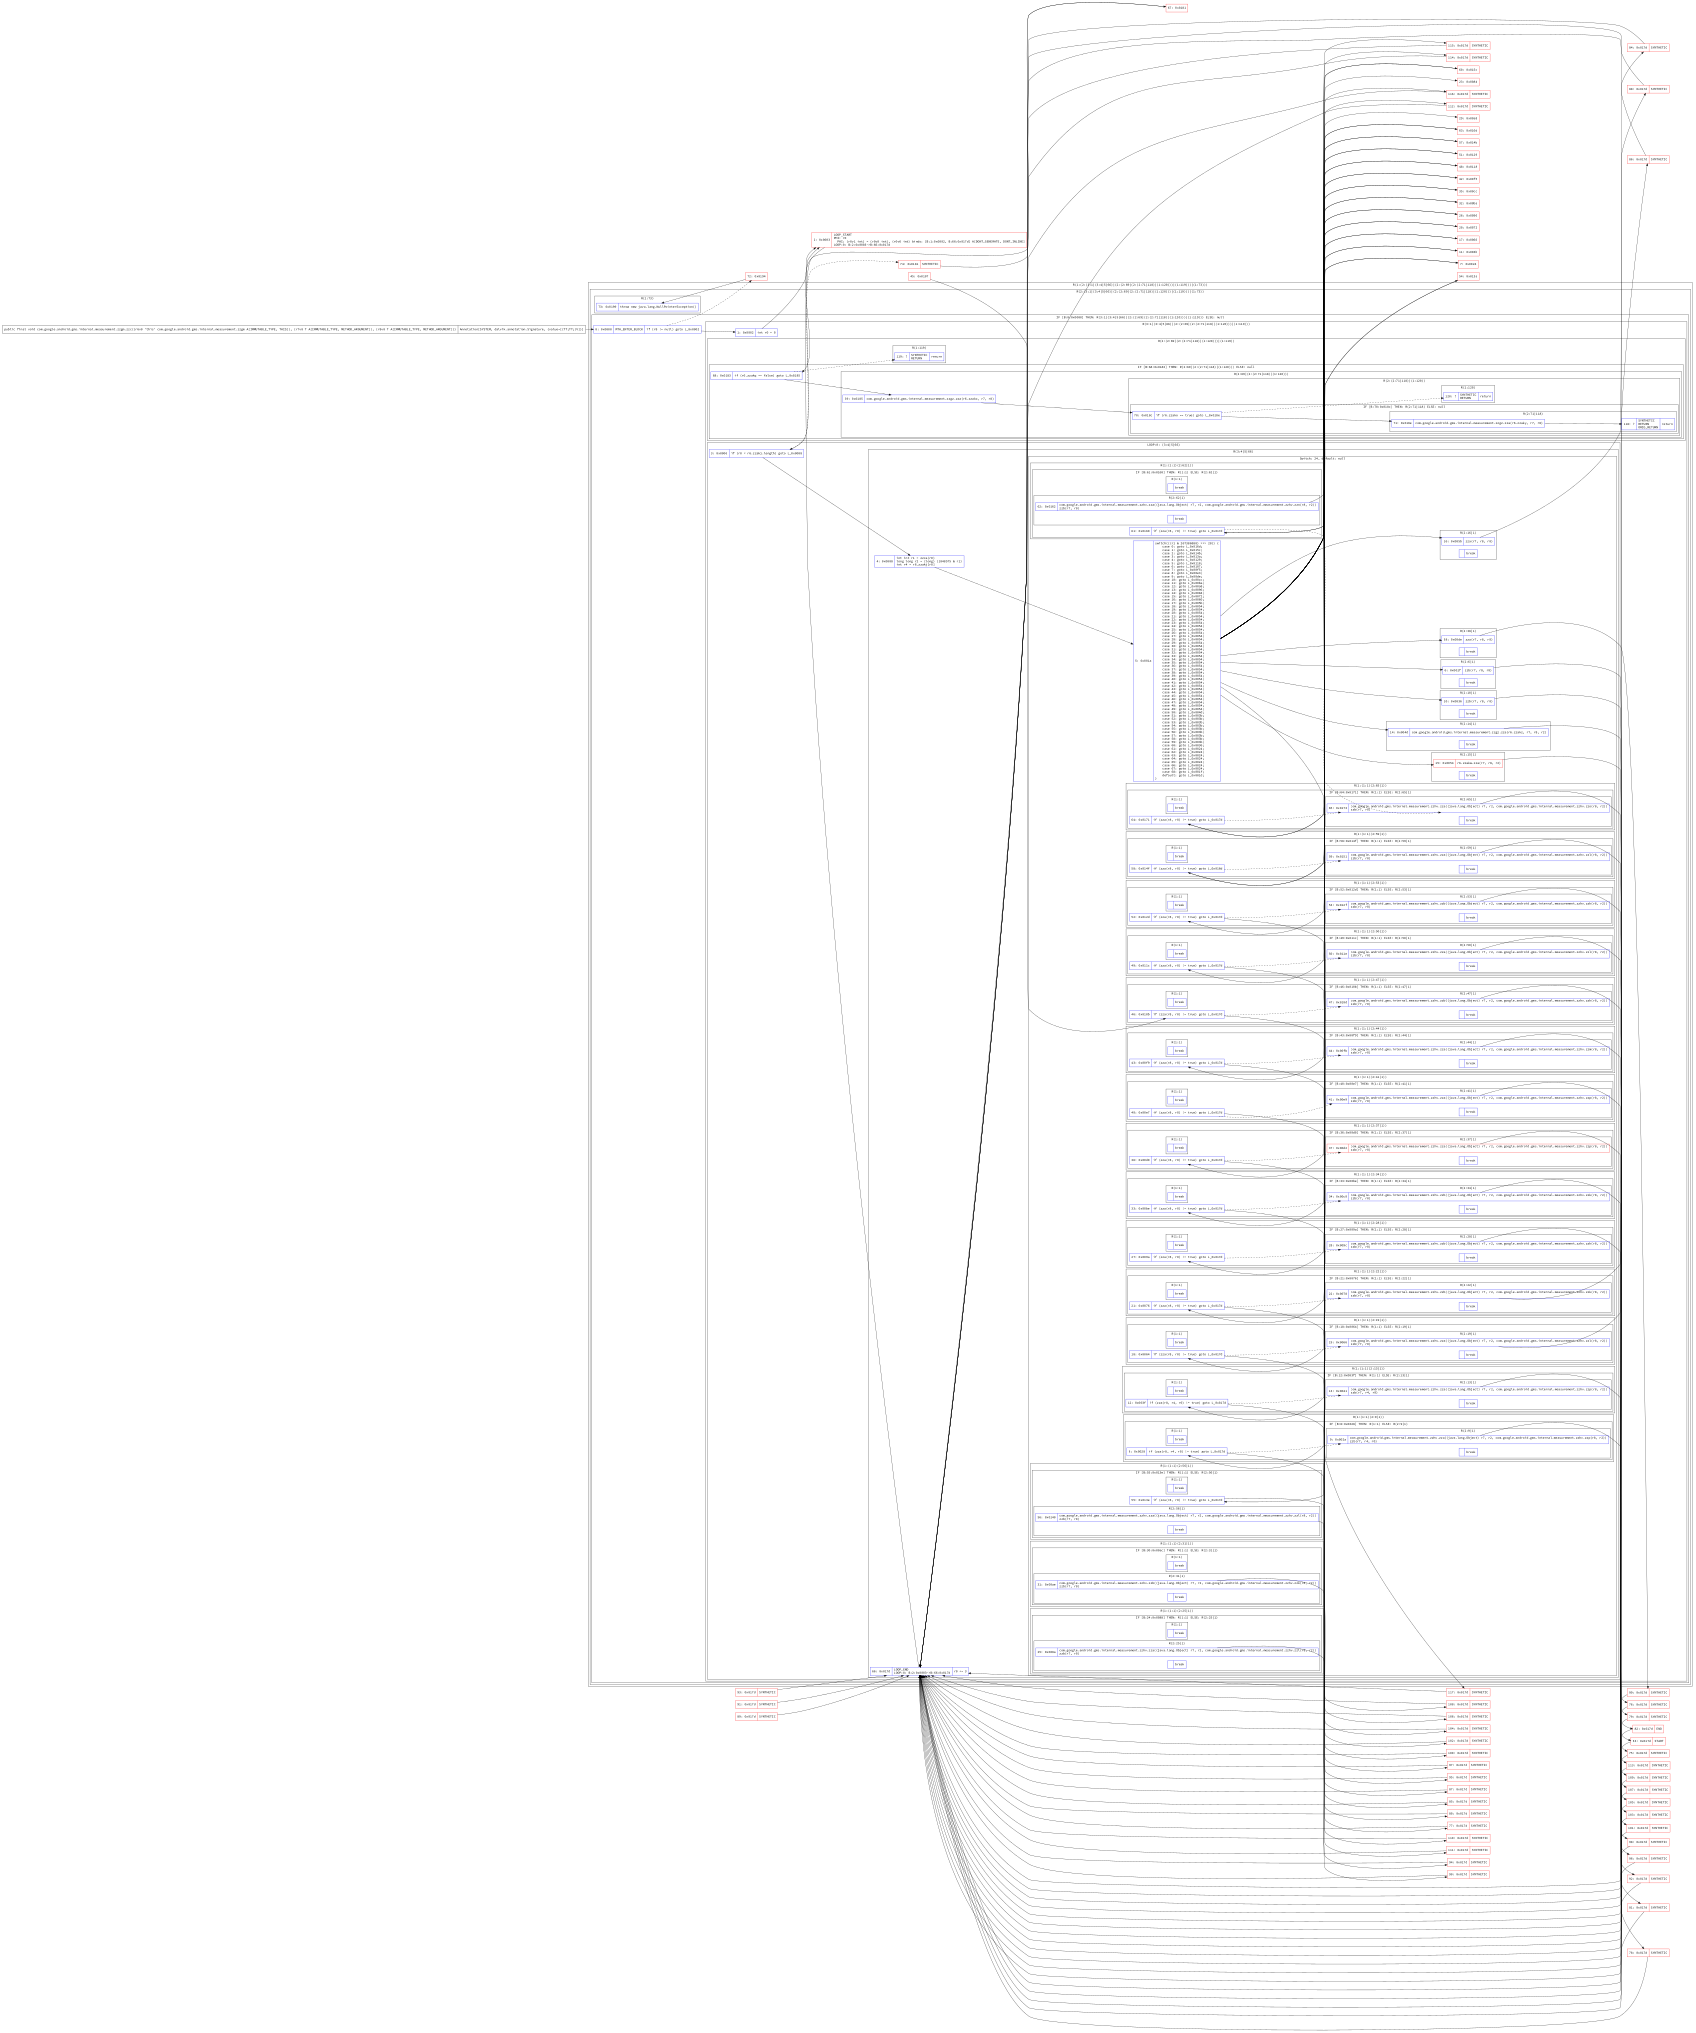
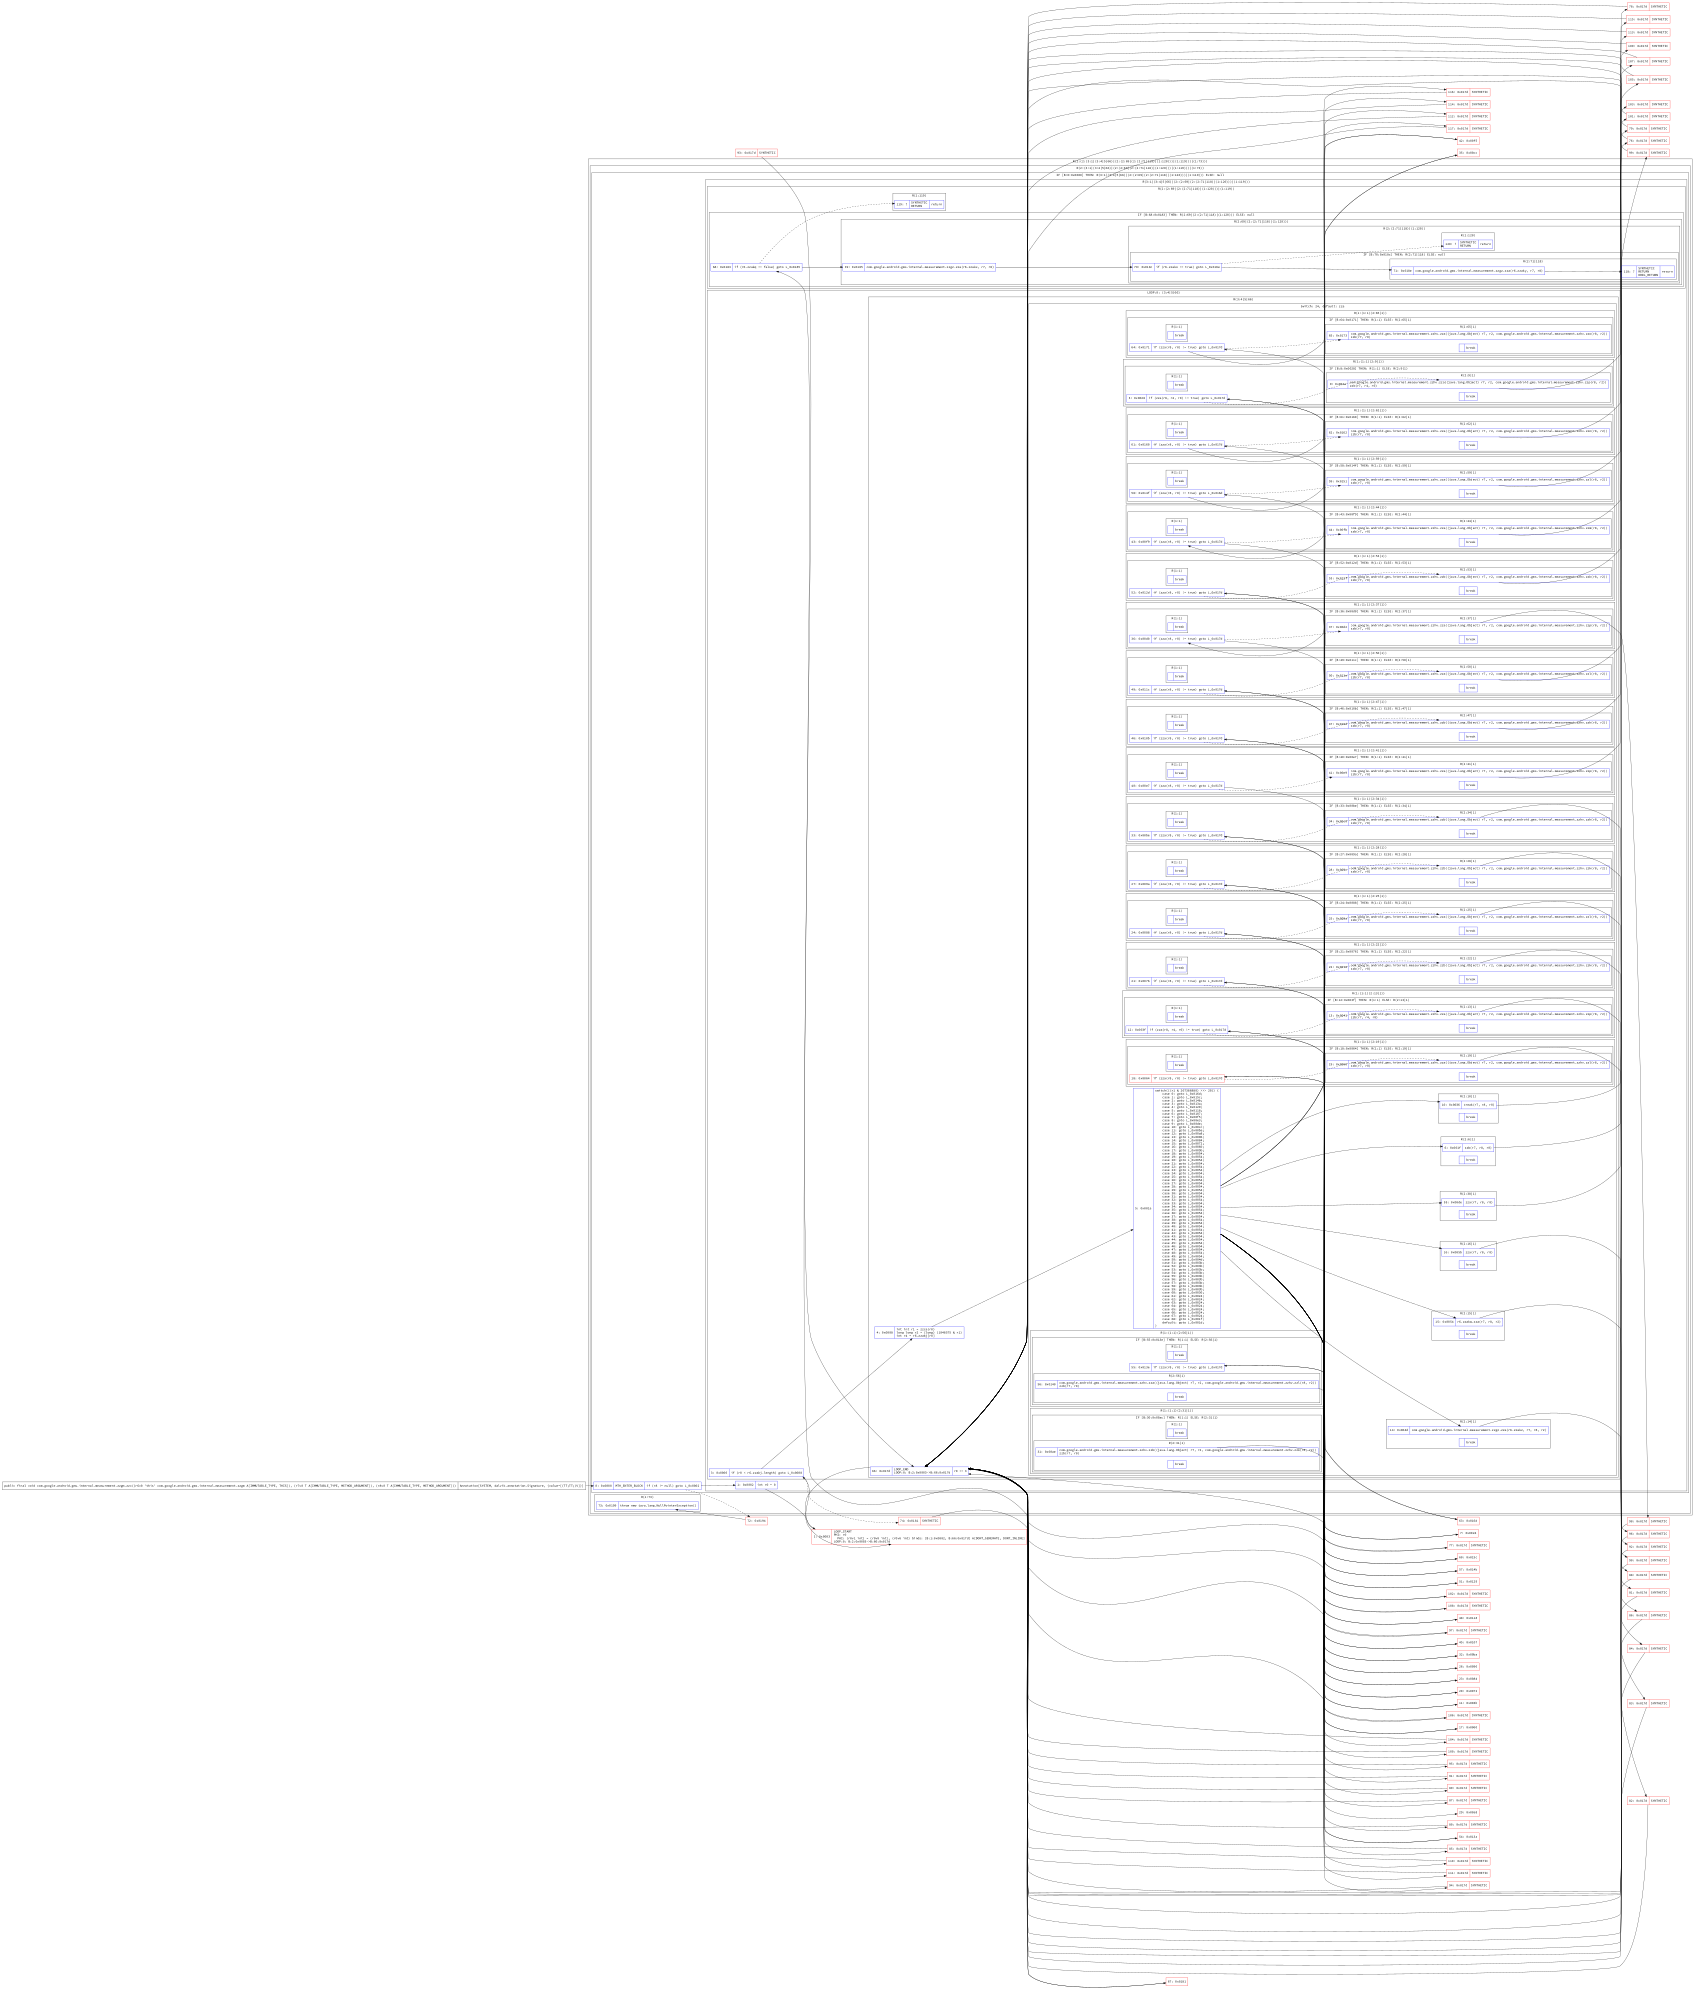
(1323, 459) -> (1323, 306)
(1479, 701) -> (1479, 1105)
(1468, 763) -> (1468, 1322)
(1329, 786) -> (1282, 444)
none -> (1177, 933)
(1468, 1148) -> (1468, 627)
none -> (1324, 1348)
(1177, 1354) -> (1177, 1078)
none -> (1324, 1480)
(1659, 1729) -> (1659, 1801)
(1659, 1741) -> (1659, 1703)
(1648, 1753) -> none
(1240, 1972) -> none
